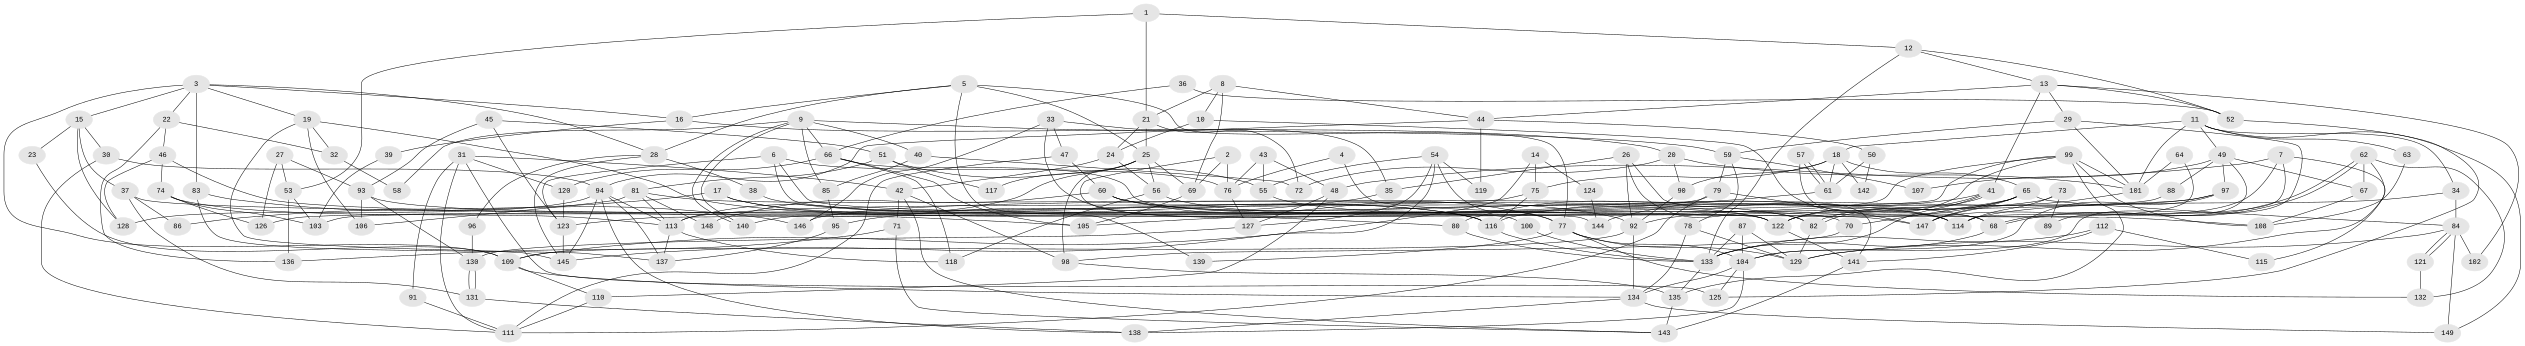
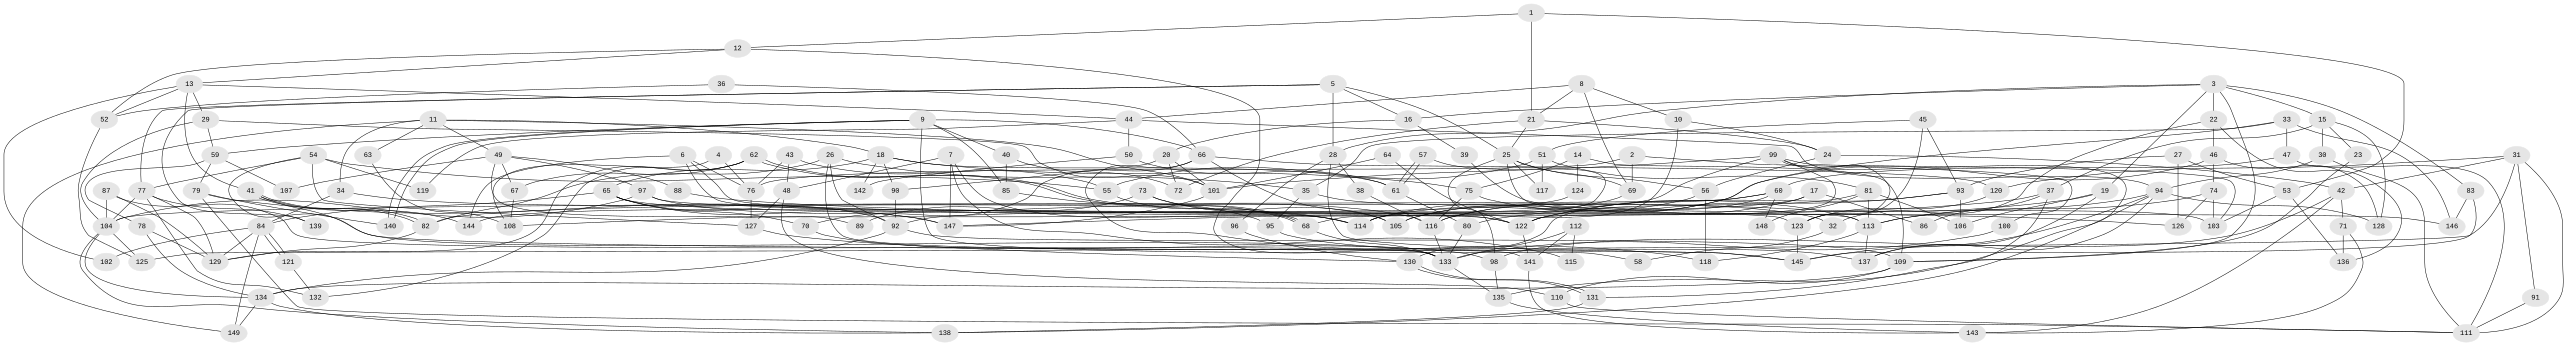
(321, 137) -> (1571, 205)
(1333, 207) -> (941, 204)
